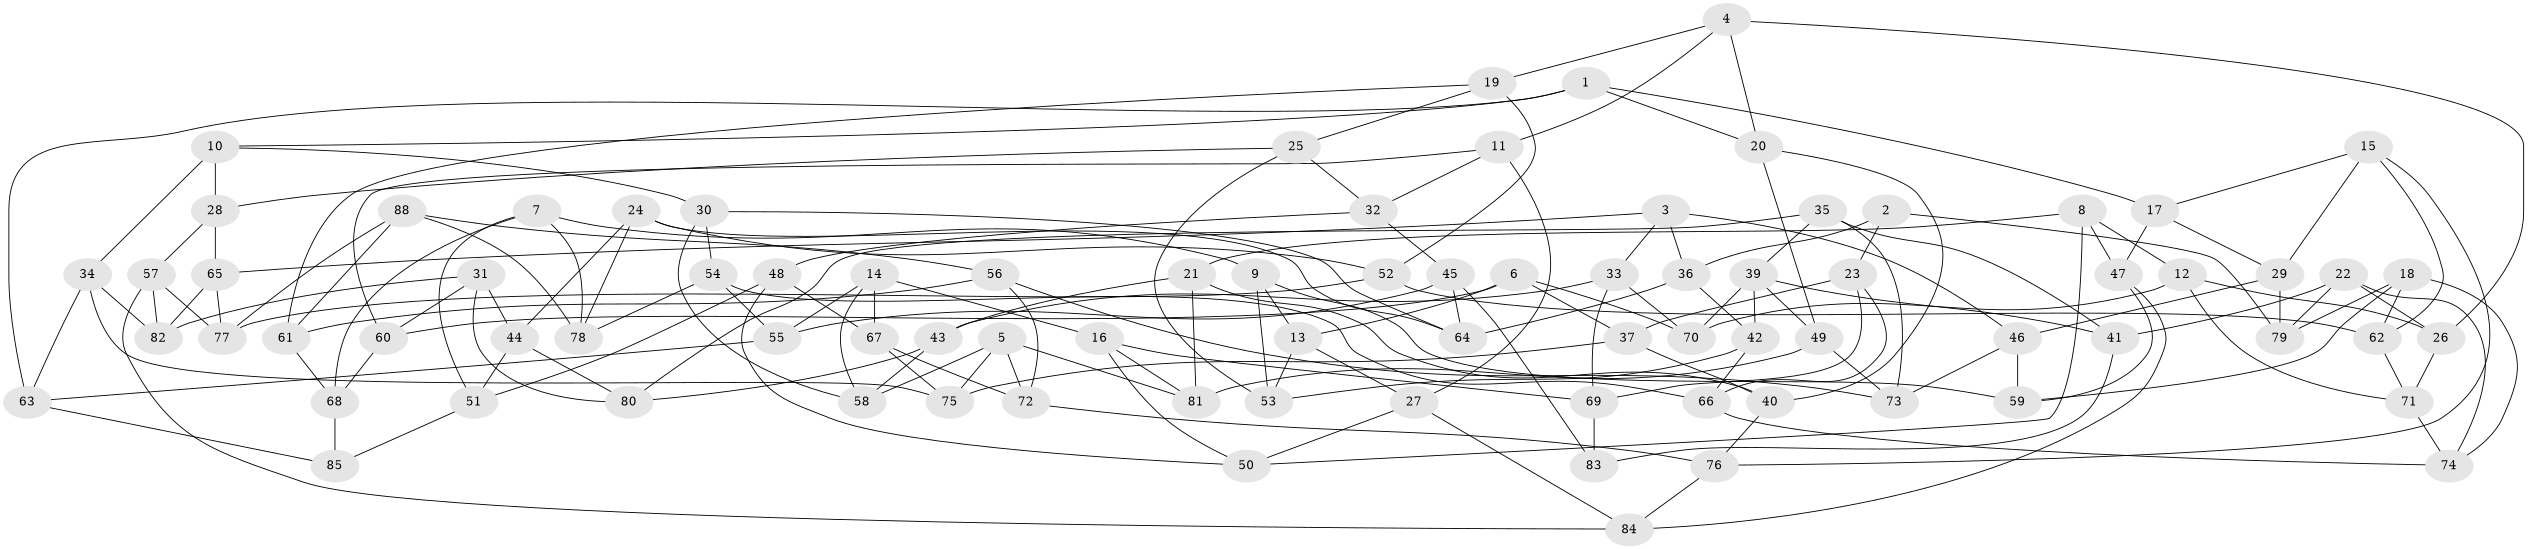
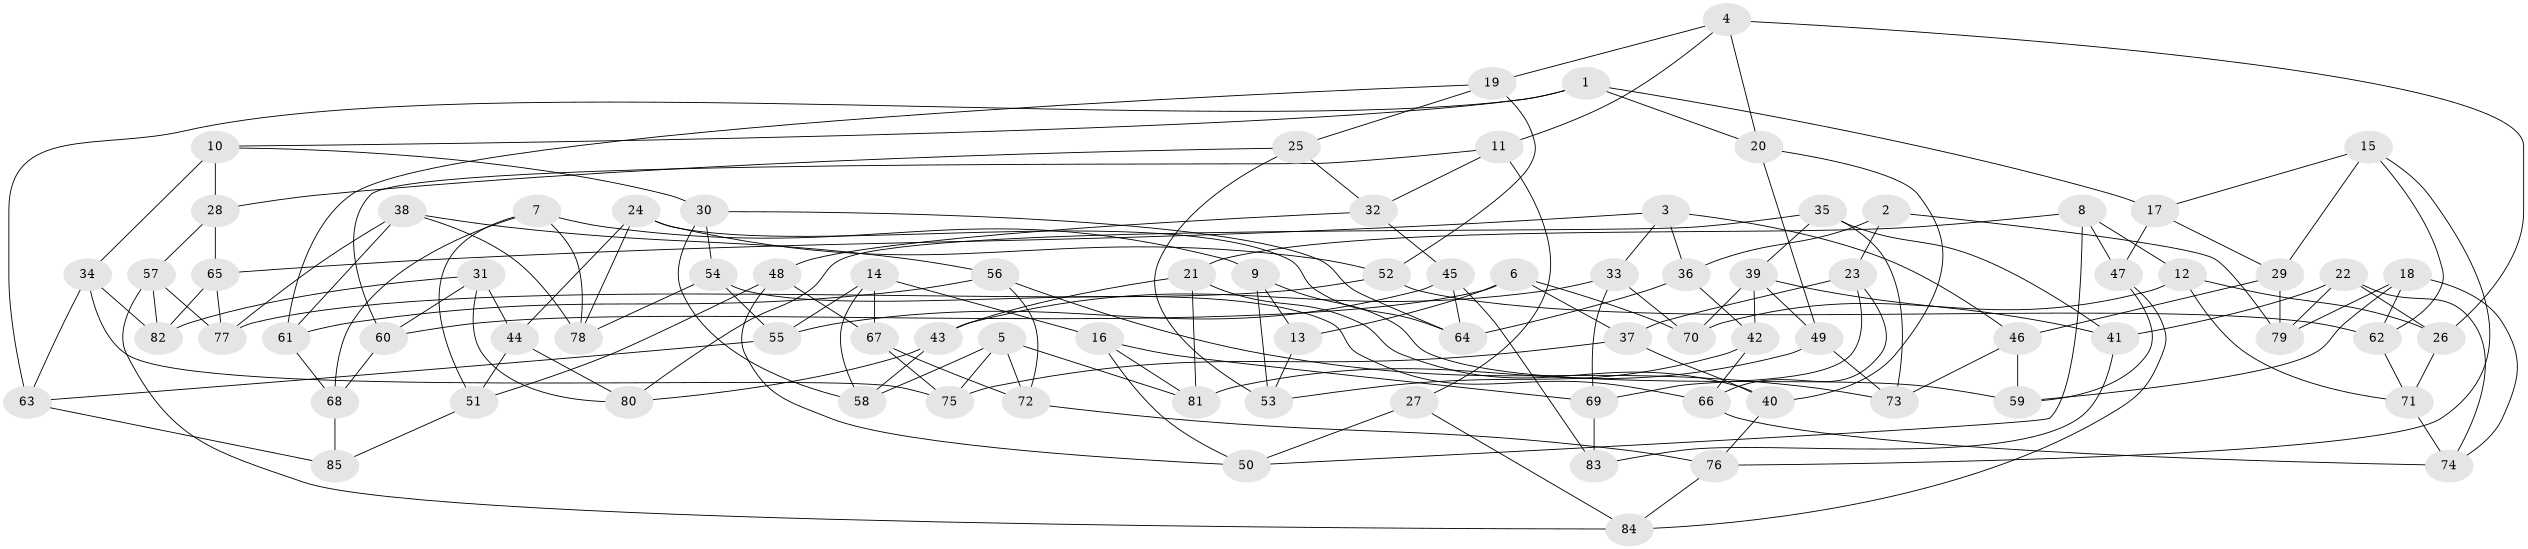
(402, 211) -> (402, 211)
(1356, 370) -> none
